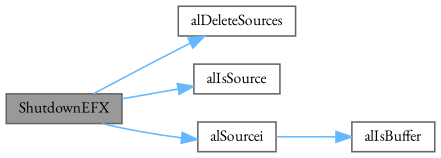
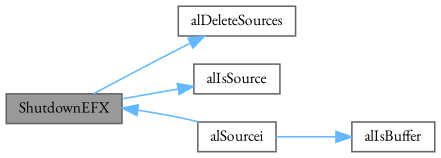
(141, 132) -> (169, 115)
